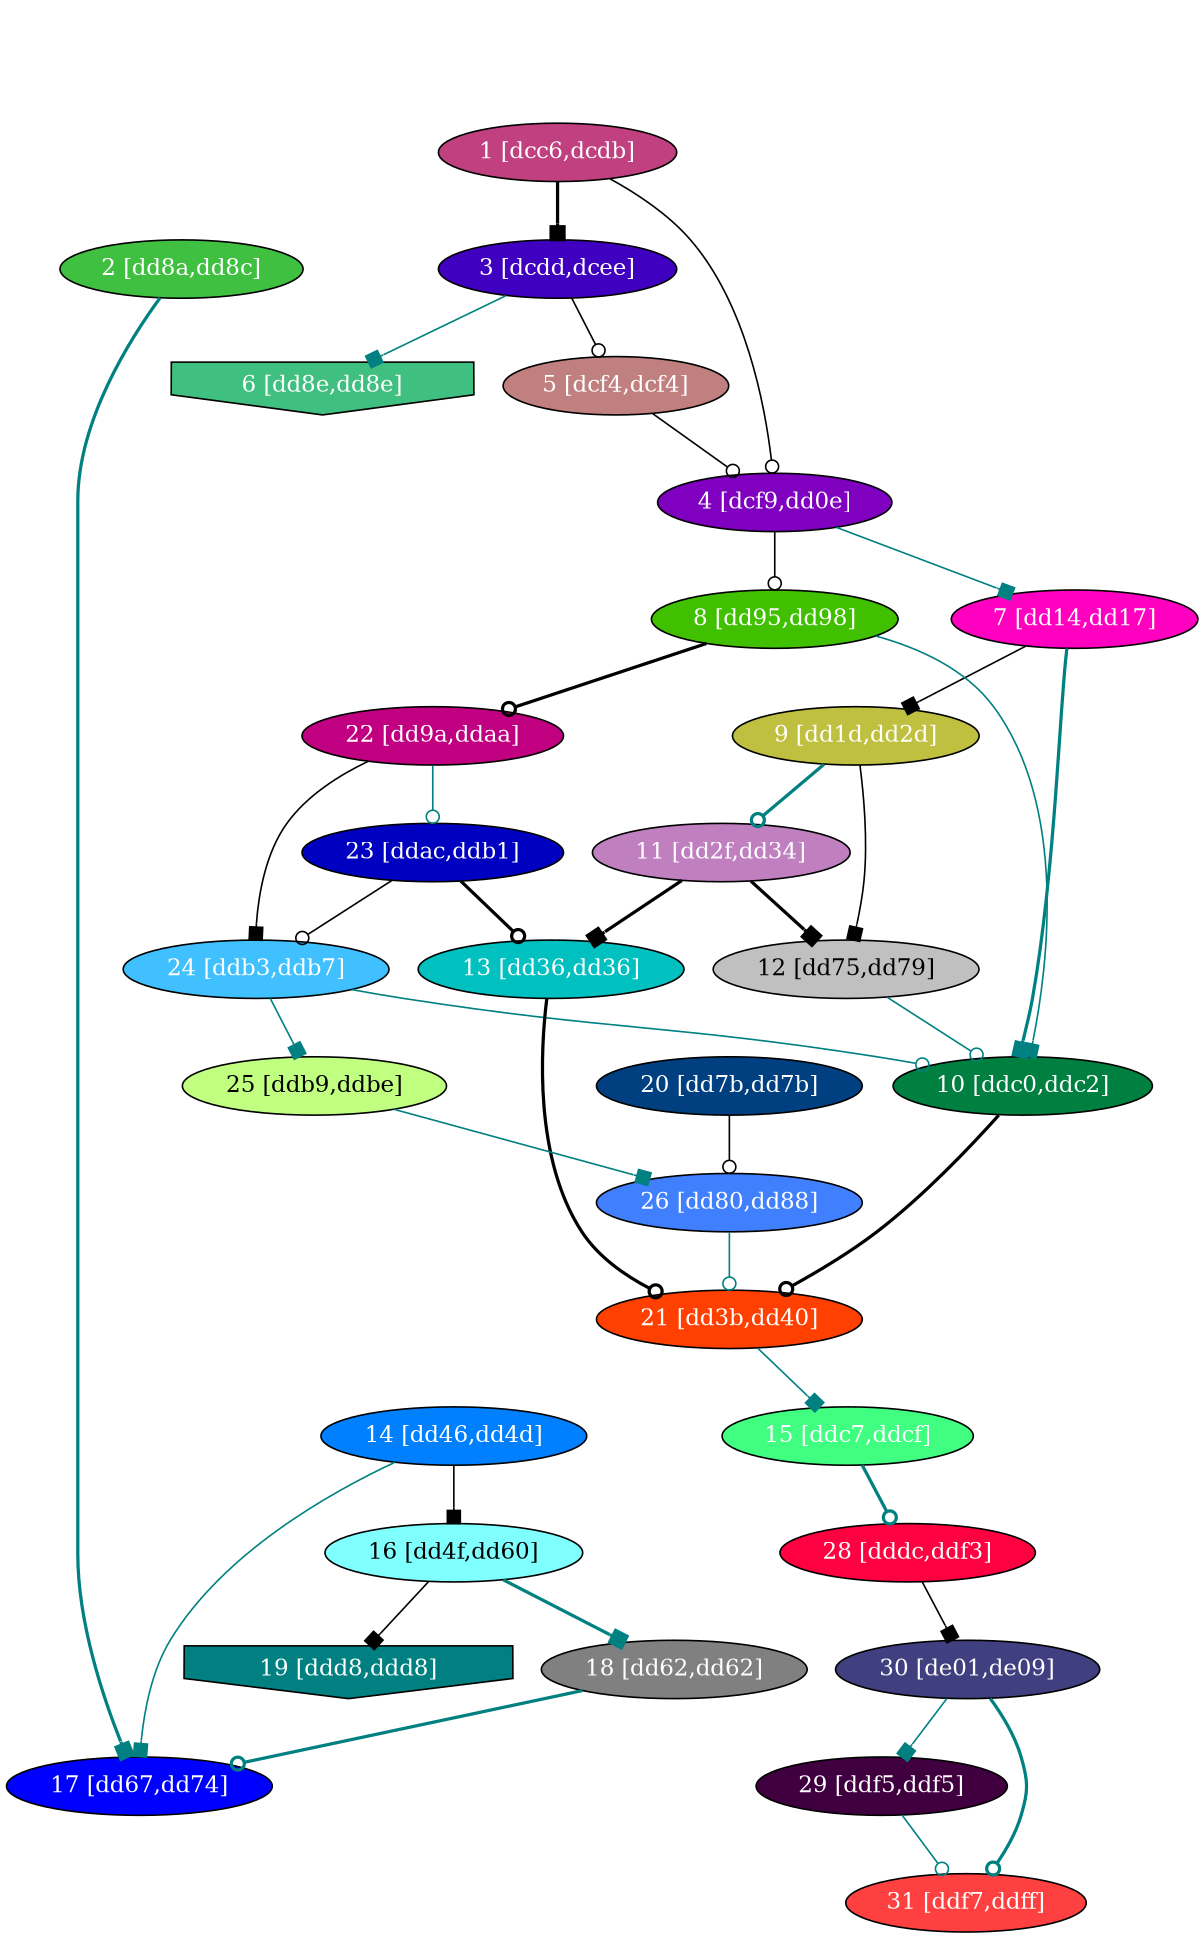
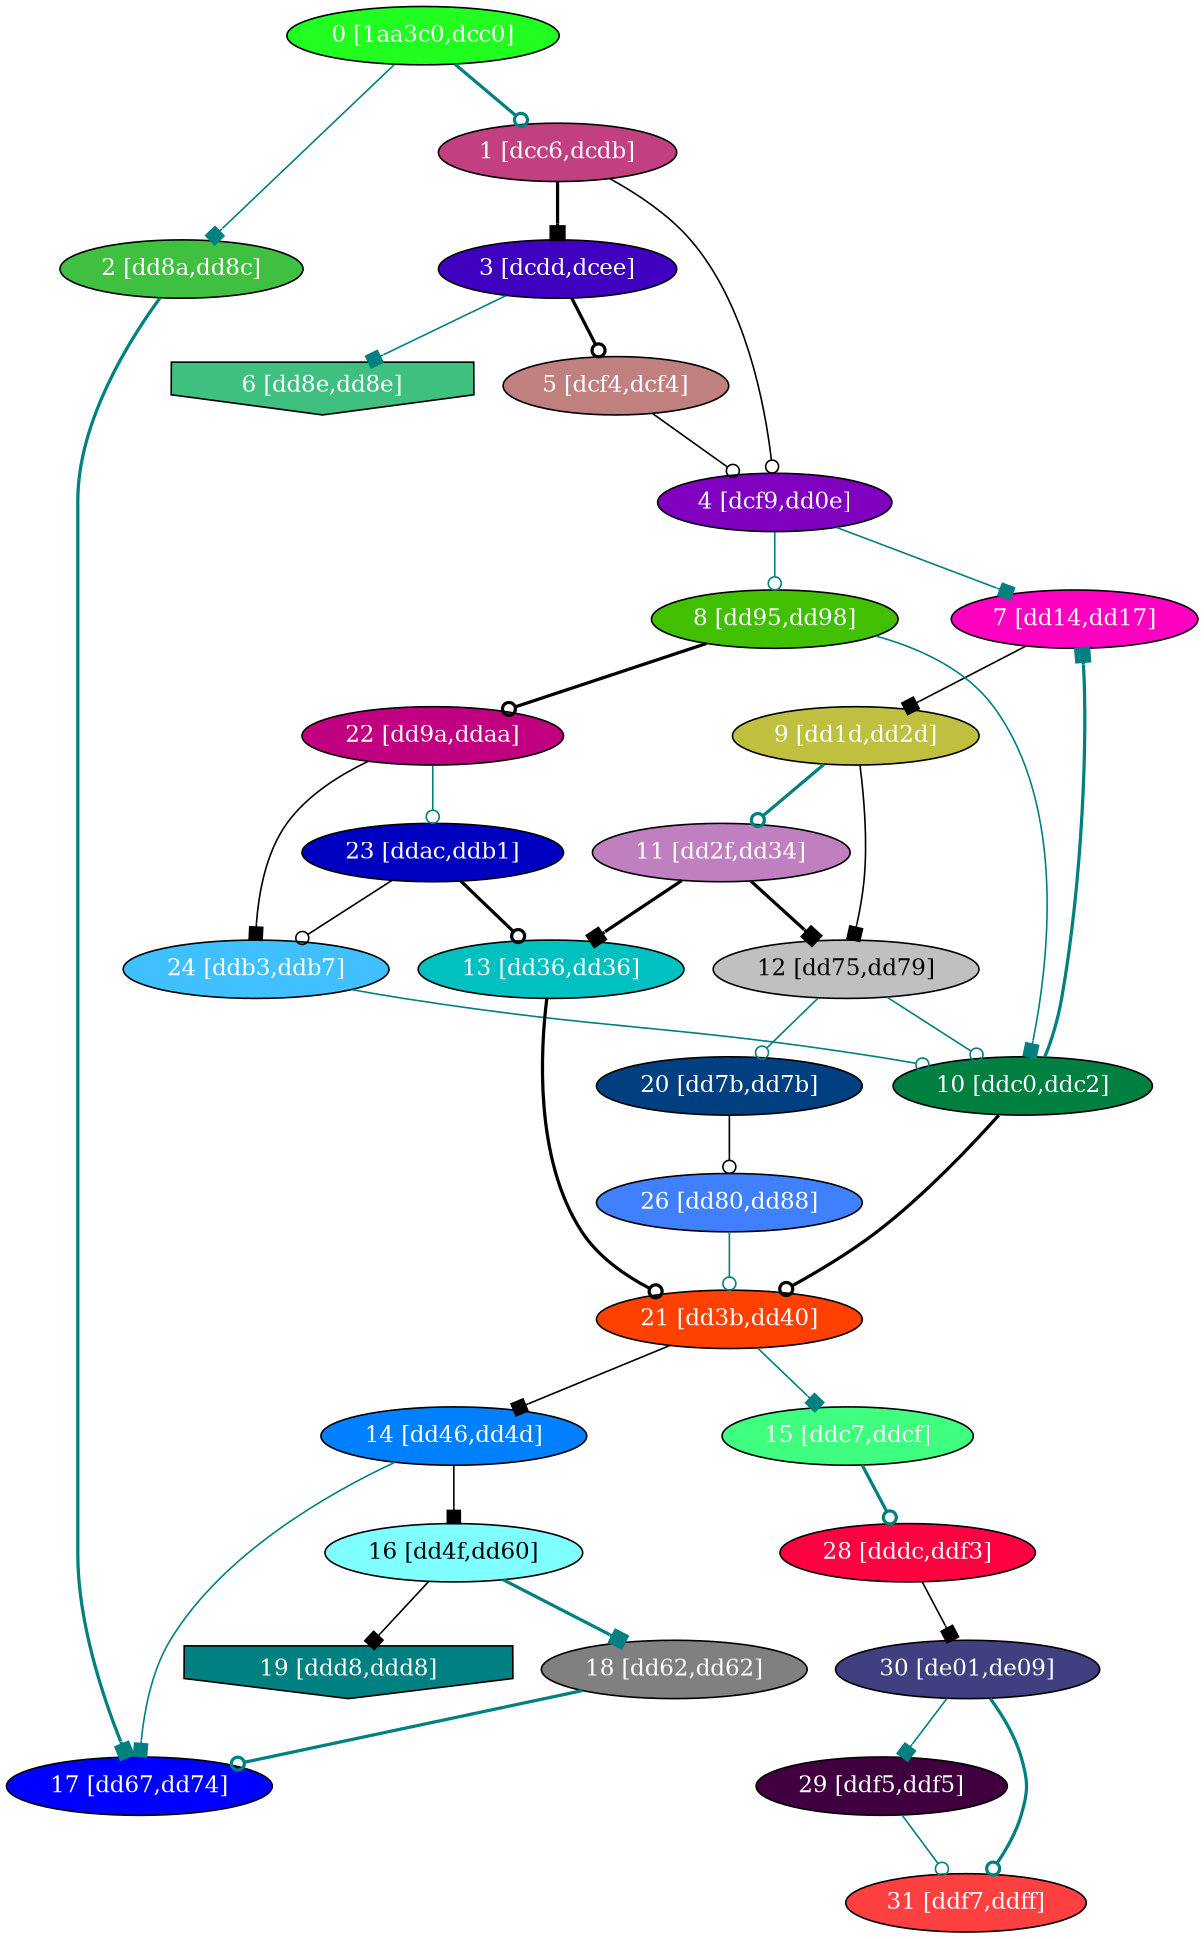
none -> (423, 36)
(584, 321) -> (584, 321)
(775, 554) -> (775, 554)
(1052, 835) -> (1079, 863)
none -> (792, 1023)
(314, 1086) -> none
none -> (599, 1375)
